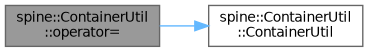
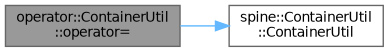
(83, 26) -> (93, 26)
